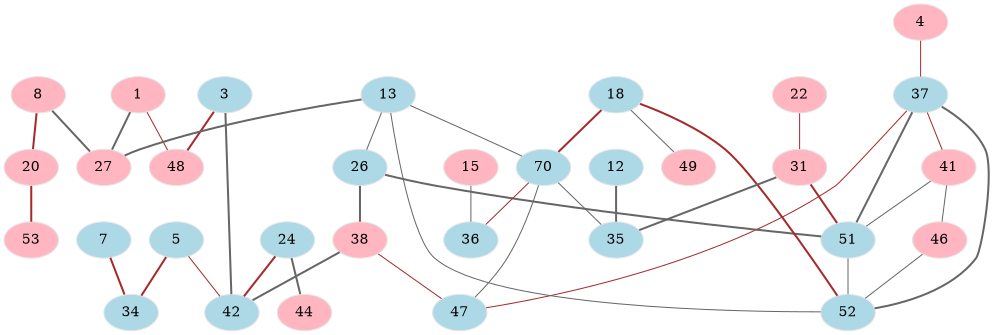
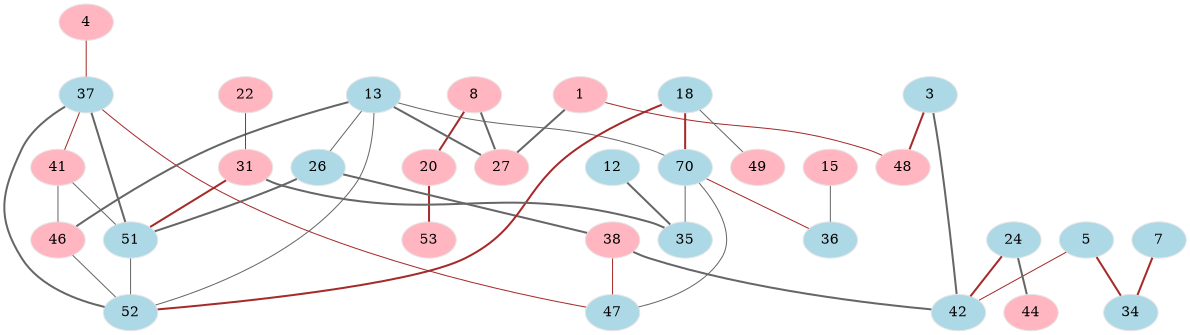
none -> (206, 151)
